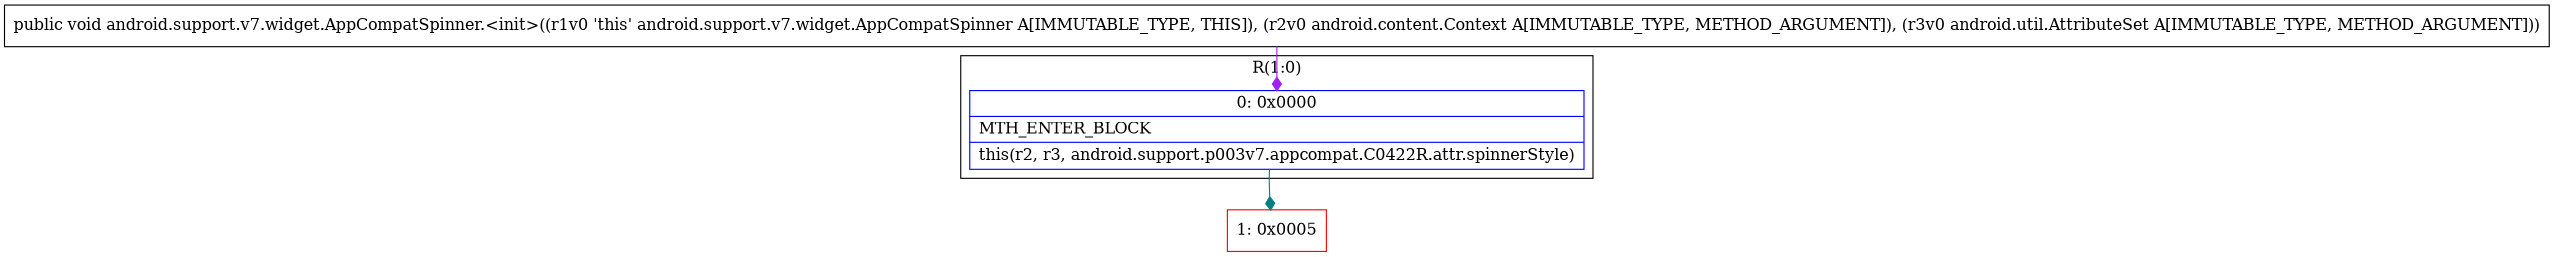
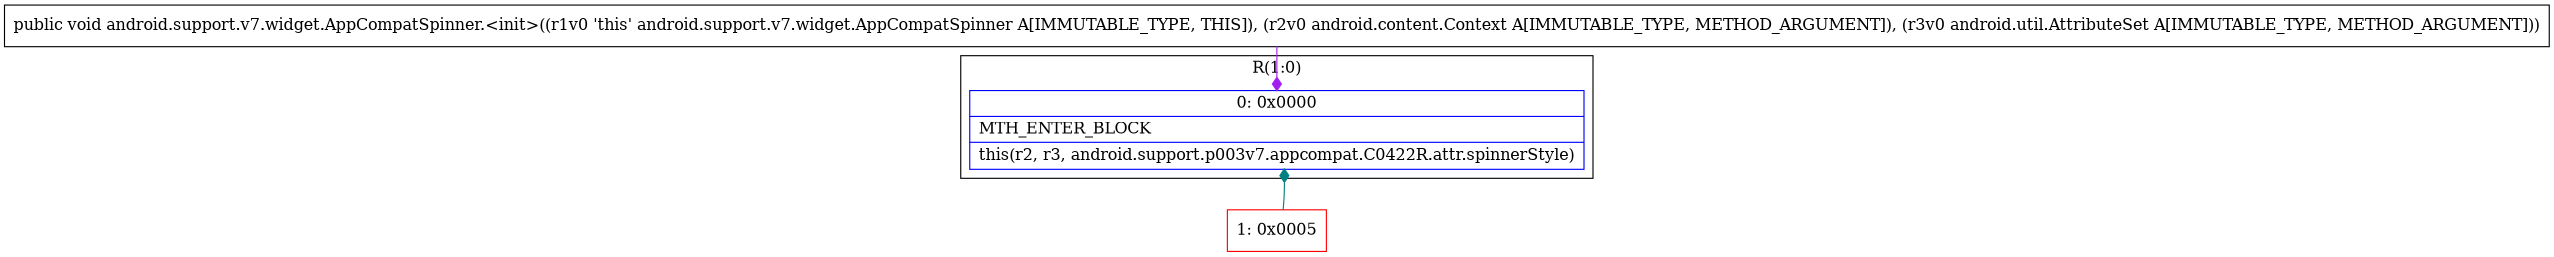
(1269, 185) -> (1284, 196)
